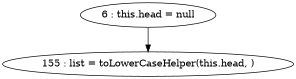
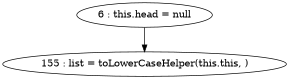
(148, 64) -> (145, 64)
